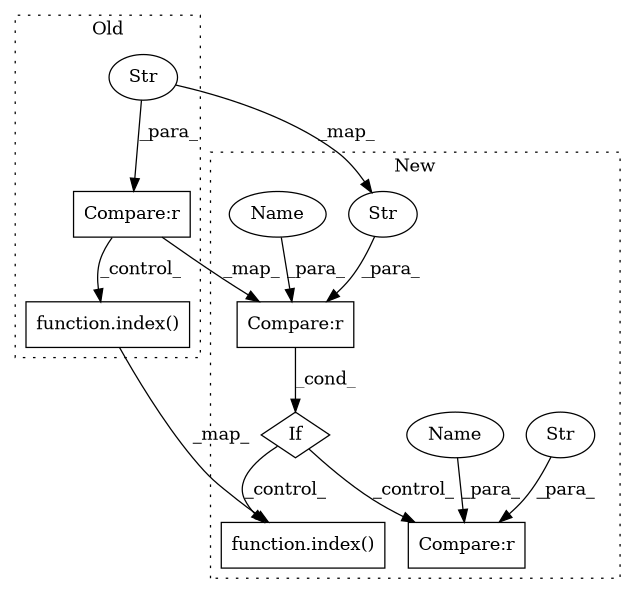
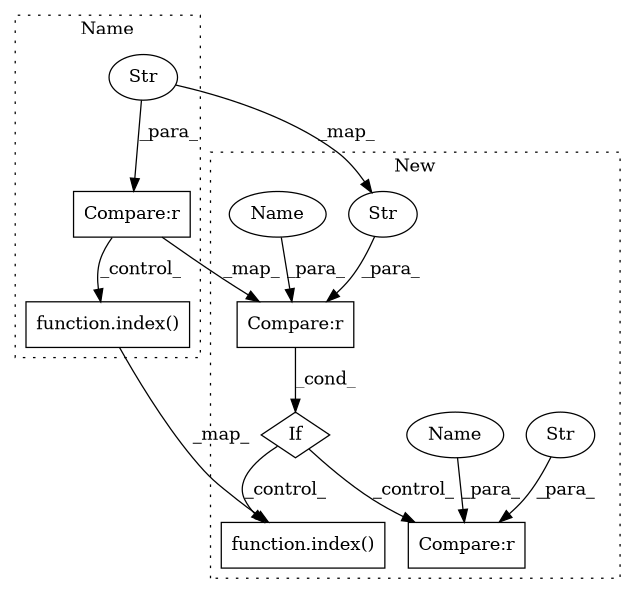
(108, 30) -> (108, 30)
